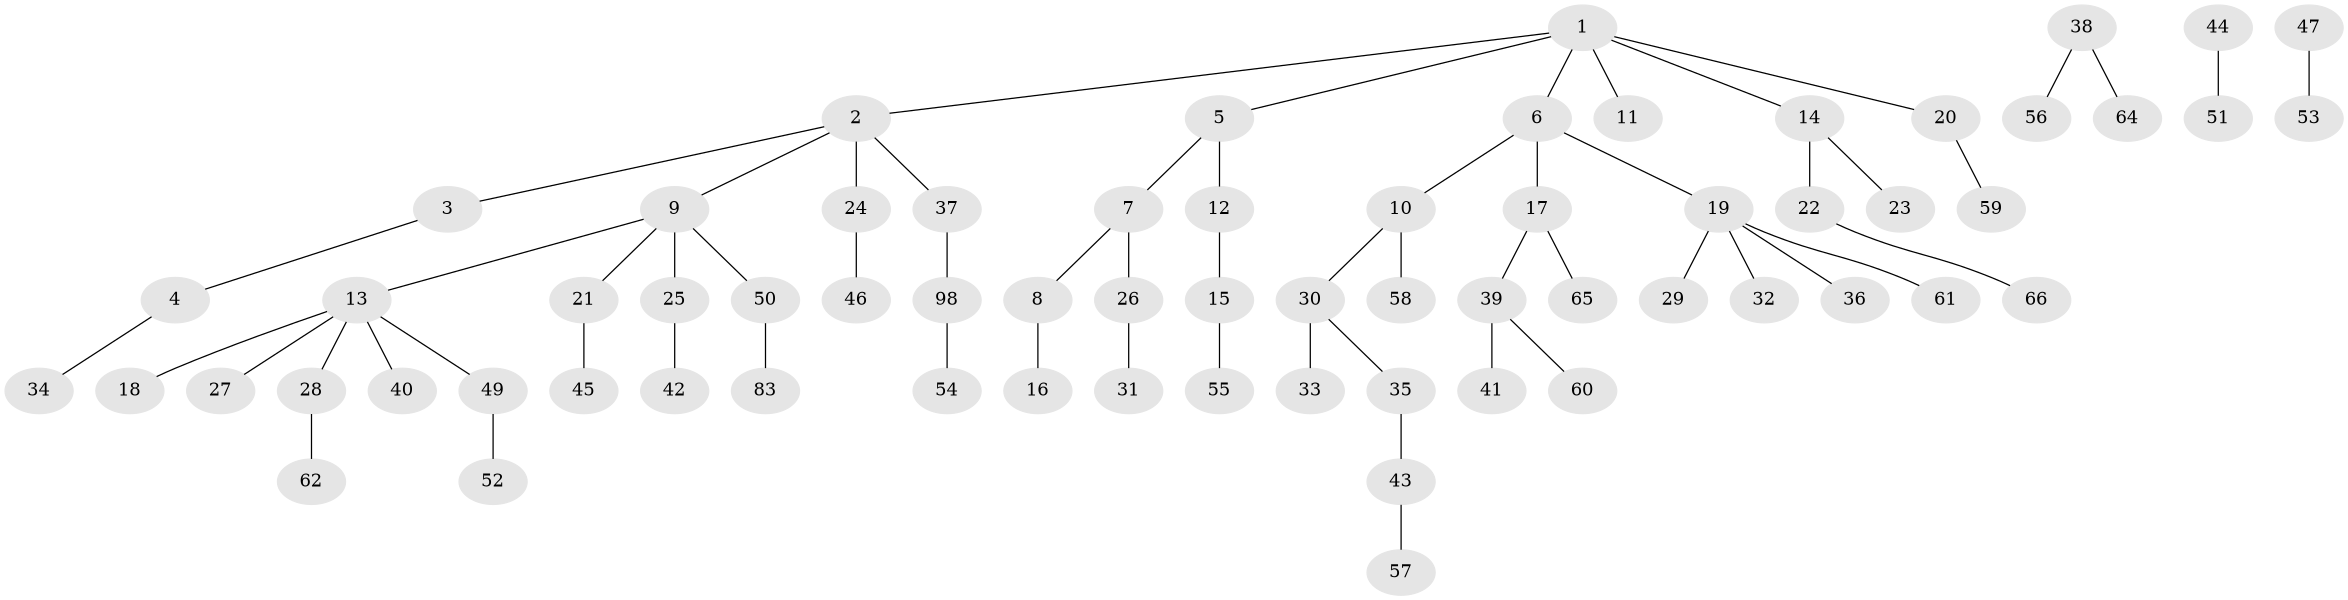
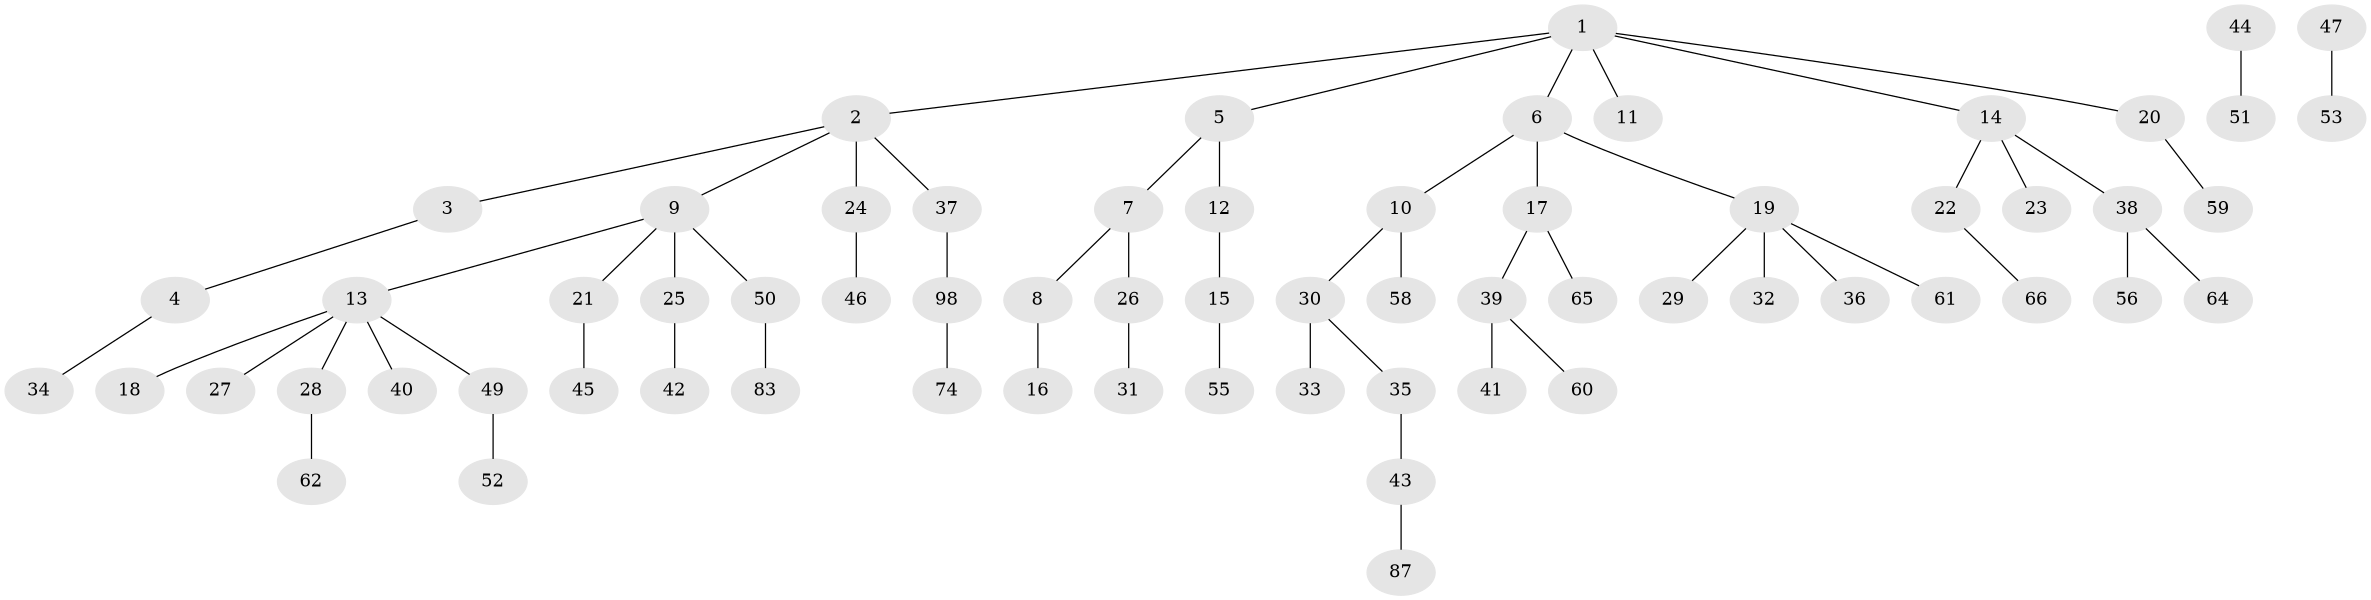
none -> (2060, 164)
(947, 391) -> (947, 391)
(1401, 573) -> (1401, 573)
